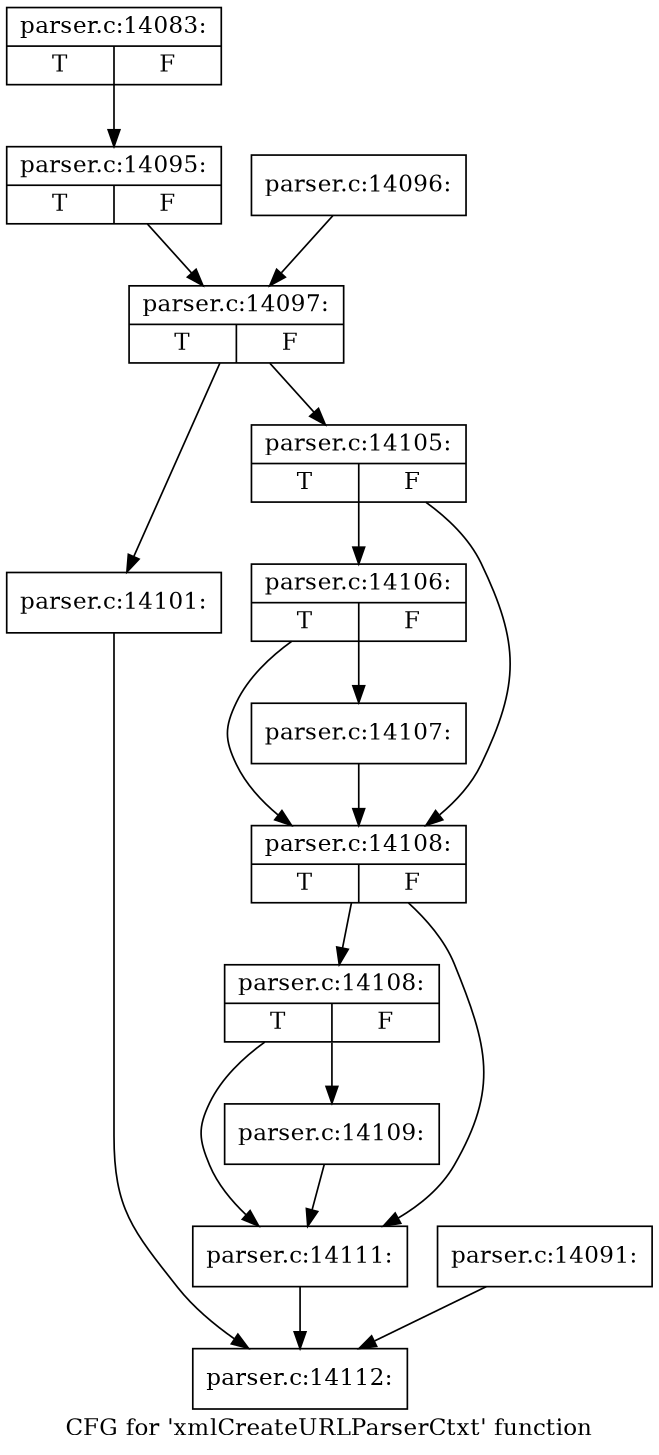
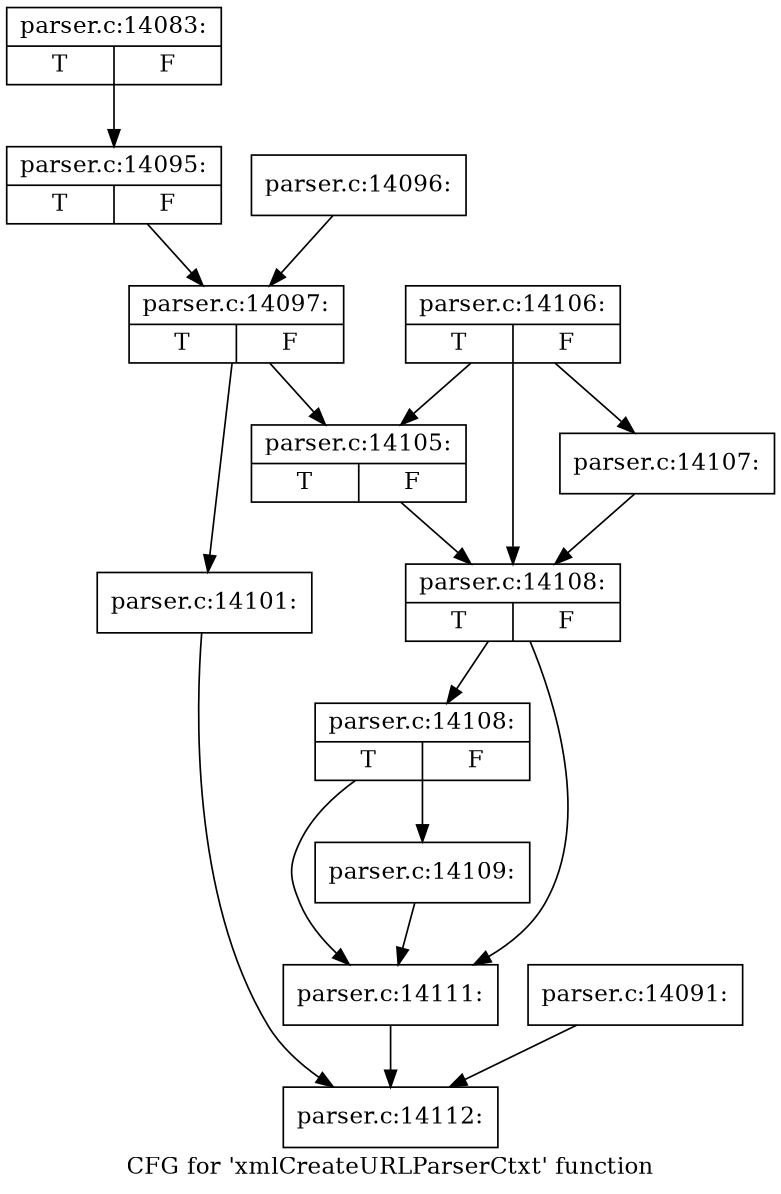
(359, 525) -> (442, 388)
